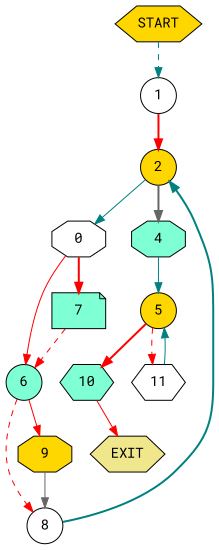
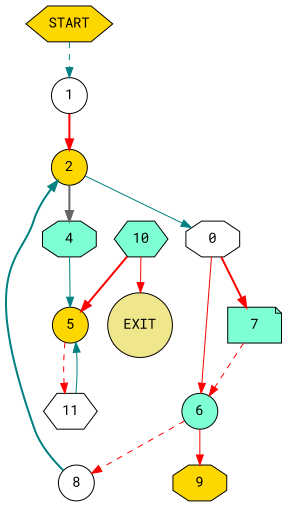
(128, 342) -> (108, 280)
(128, 454) -> (140, 325)
(45, 485) -> none
